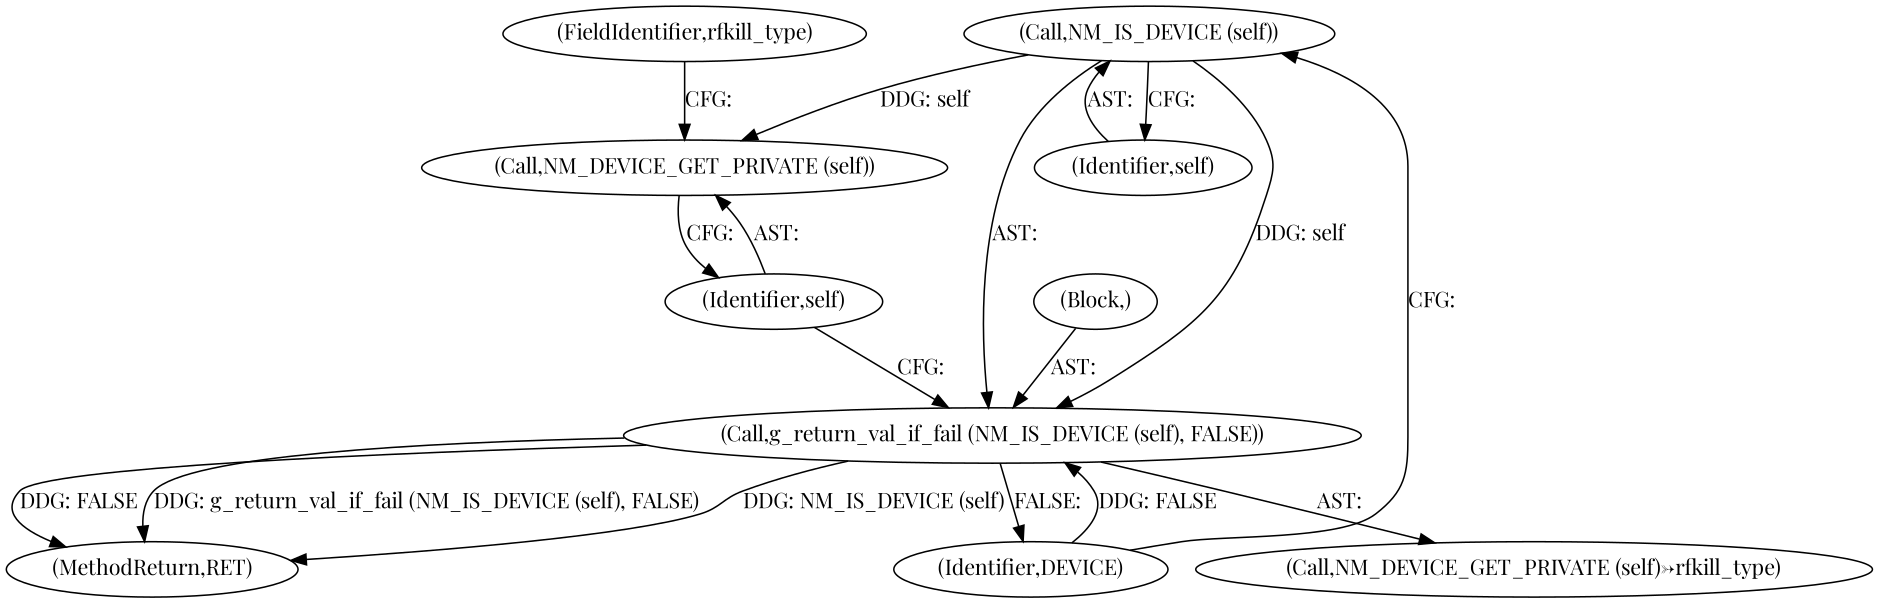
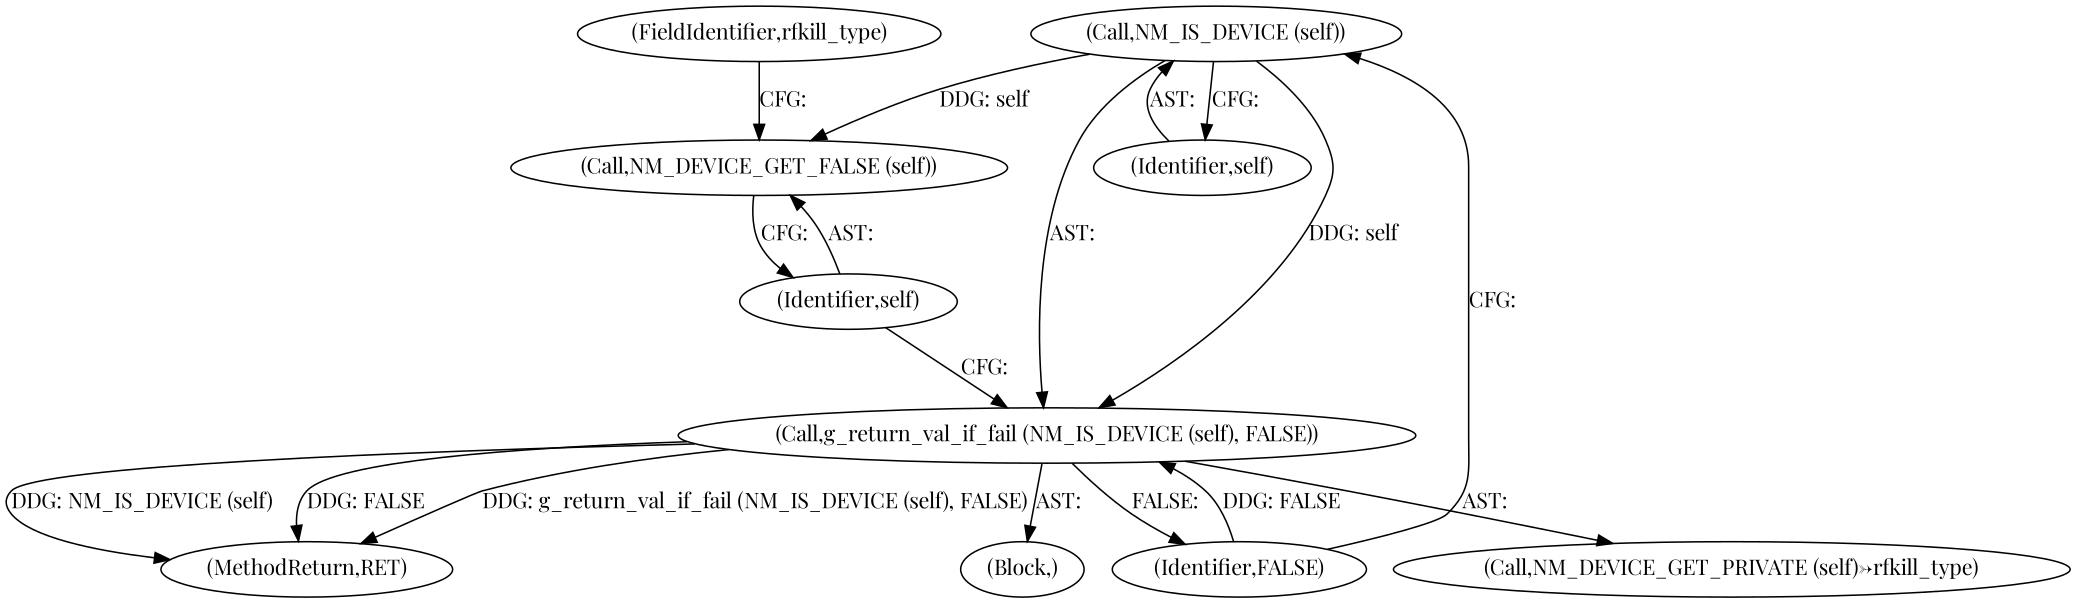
(685, 168) -> (759, 168)
(1049, 362) -> (1036, 495)
(1031, 569) -> (1239, 569)
